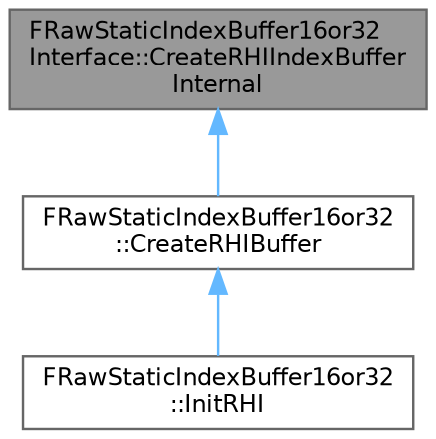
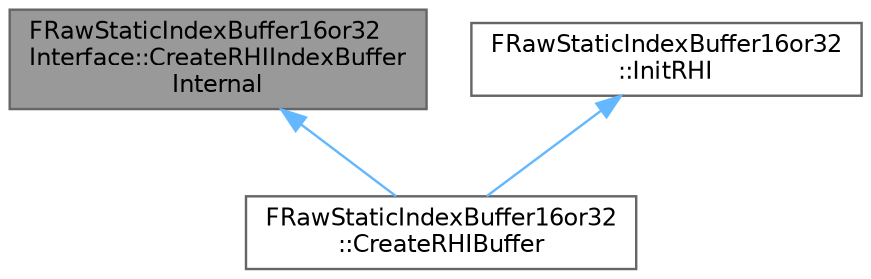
(218, 325) -> (544, 153)
